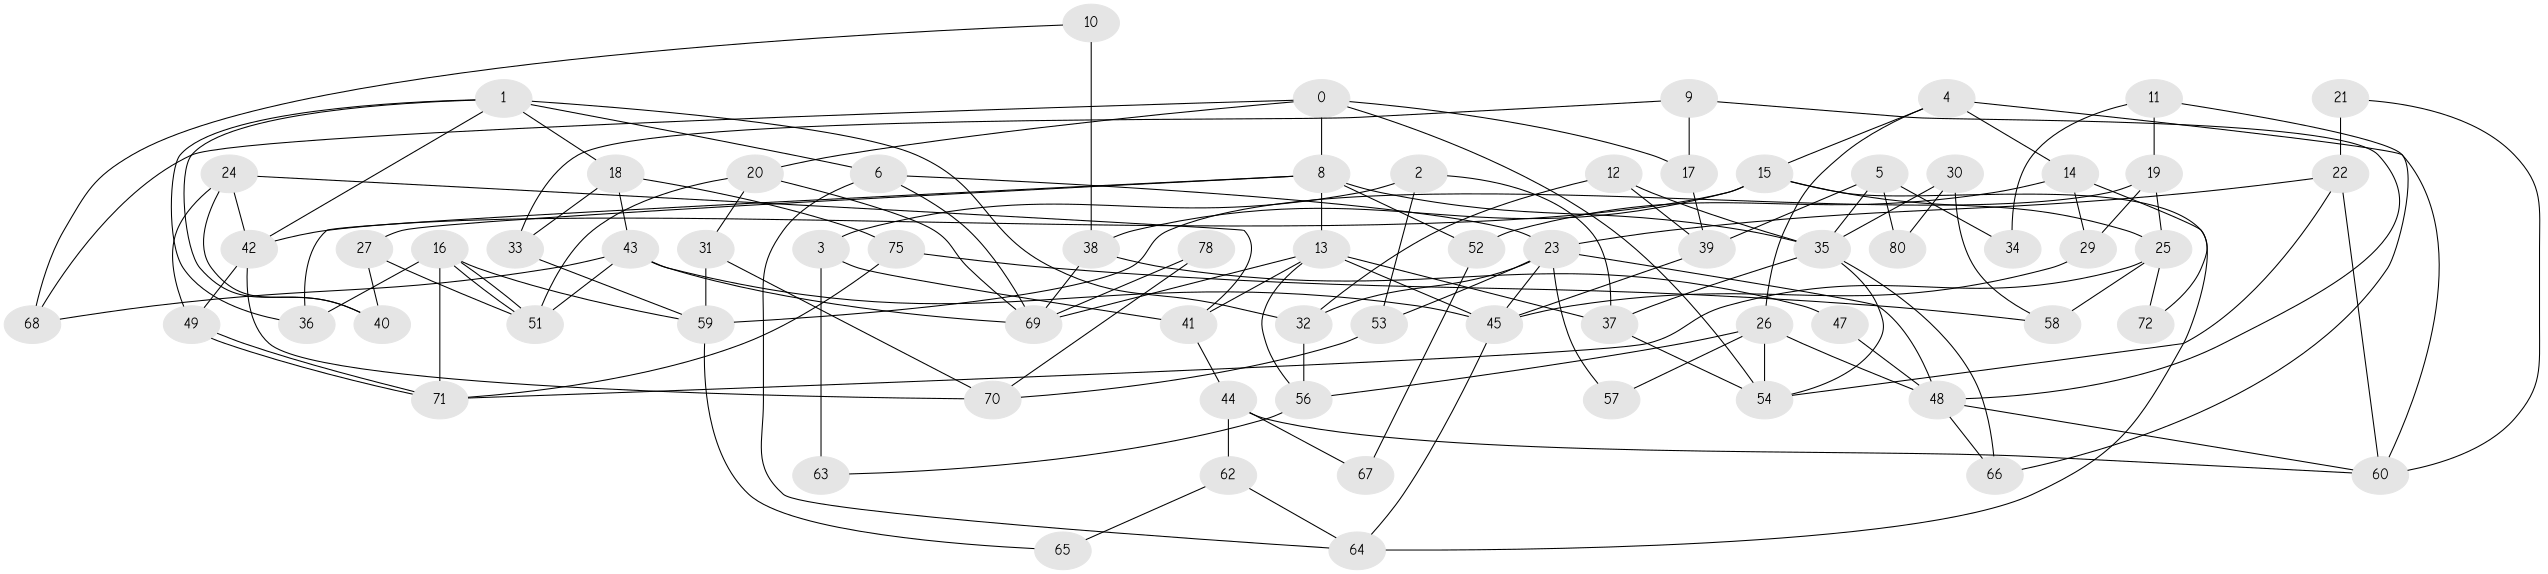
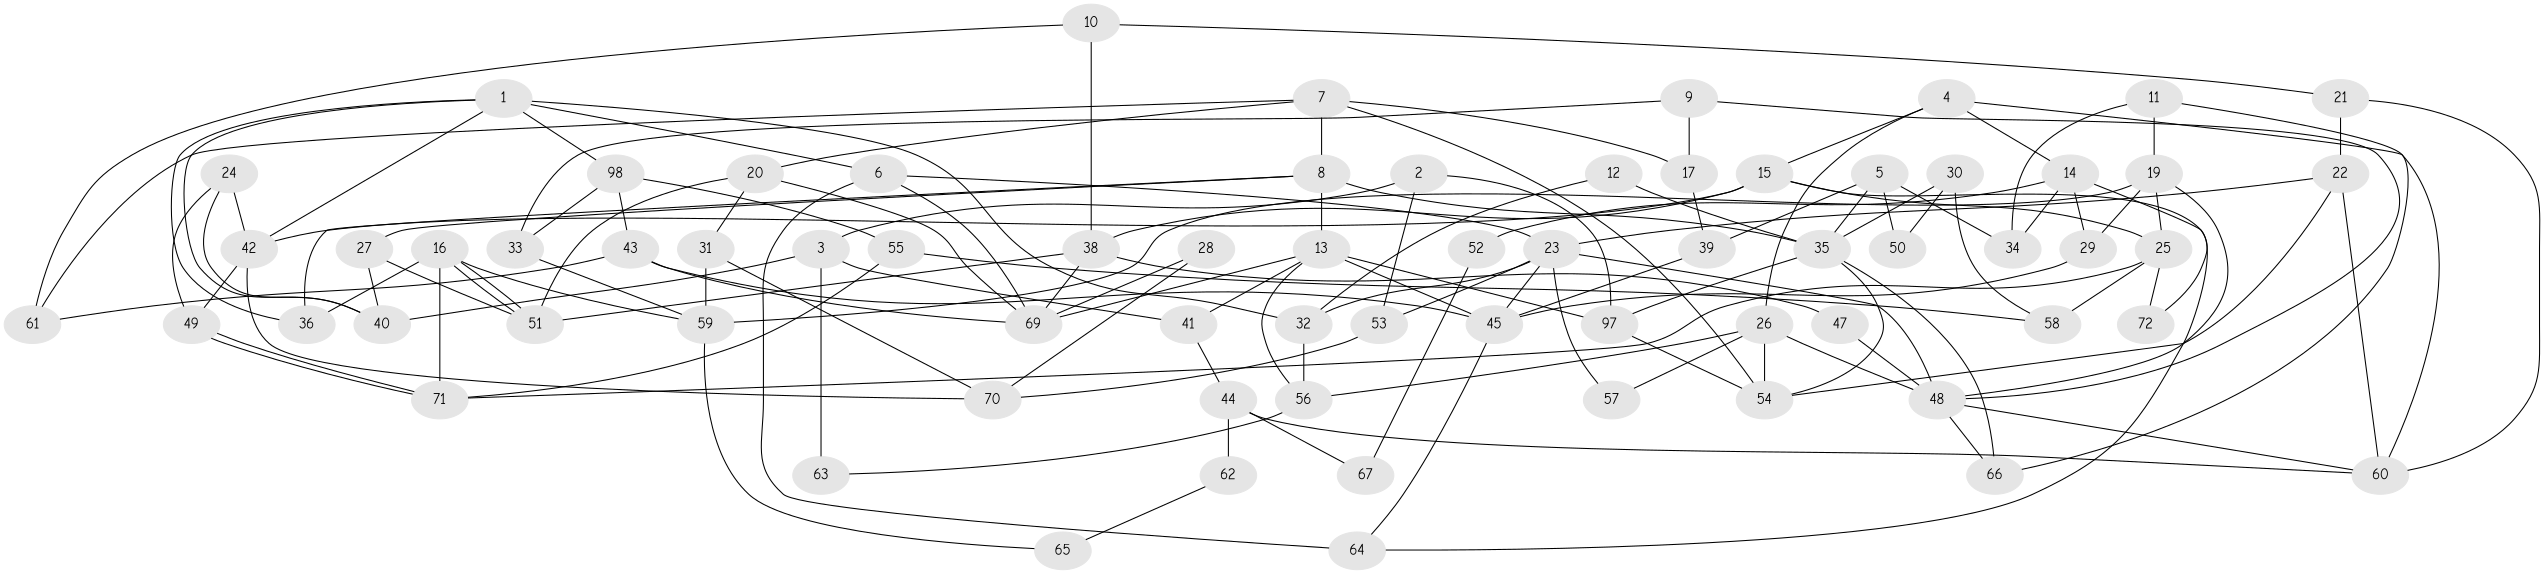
none -> (1717, 48)
(1322, 98) -> (1322, 98)
(616, 174) -> (616, 174)
(854, 208) -> none
(1399, 212) -> none
(1662, 213) -> none
none -> (2037, 218)
(896, 249) -> (896, 249)
(1206, 249) -> (1206, 249)
(1898, 249) -> (1898, 249)
(583, 287) -> (813, 287)
none -> (603, 291)
(32, 325) -> (32, 325)
(1610, 325) -> (1610, 325)
none -> (2169, 352)
(1293, 513) -> none
